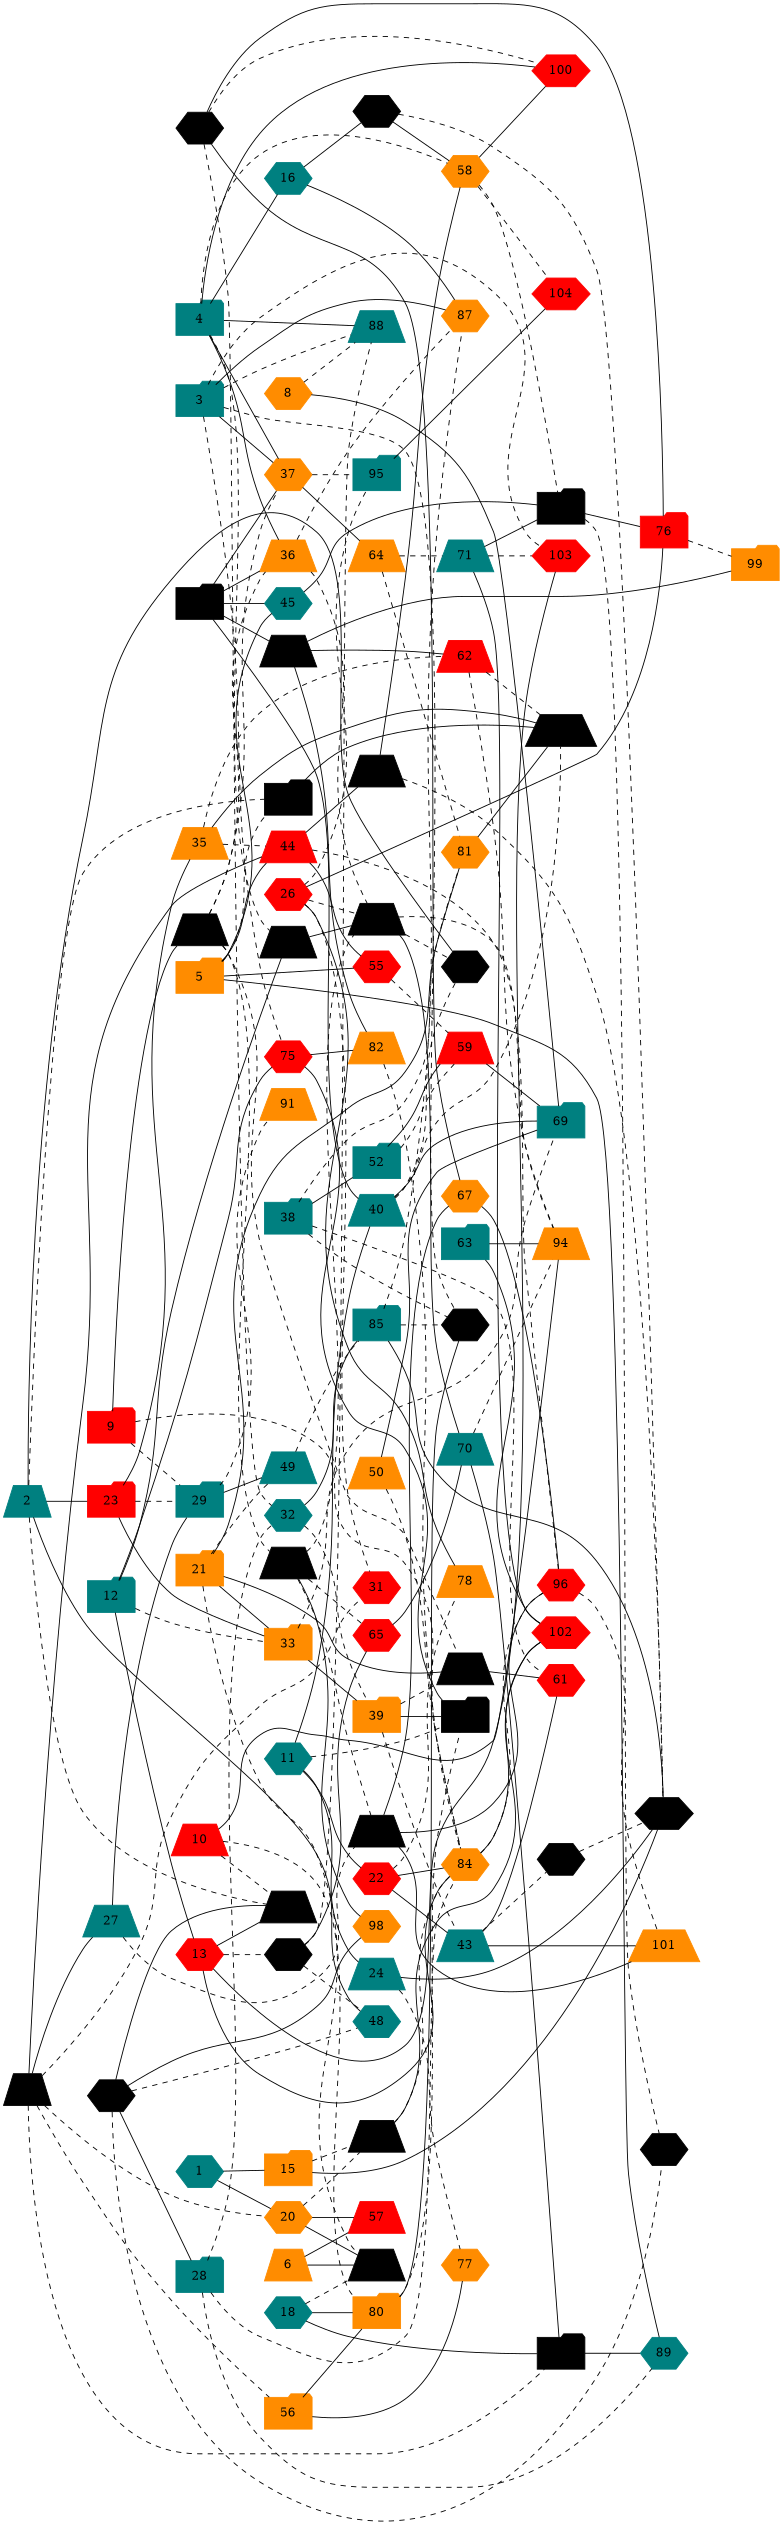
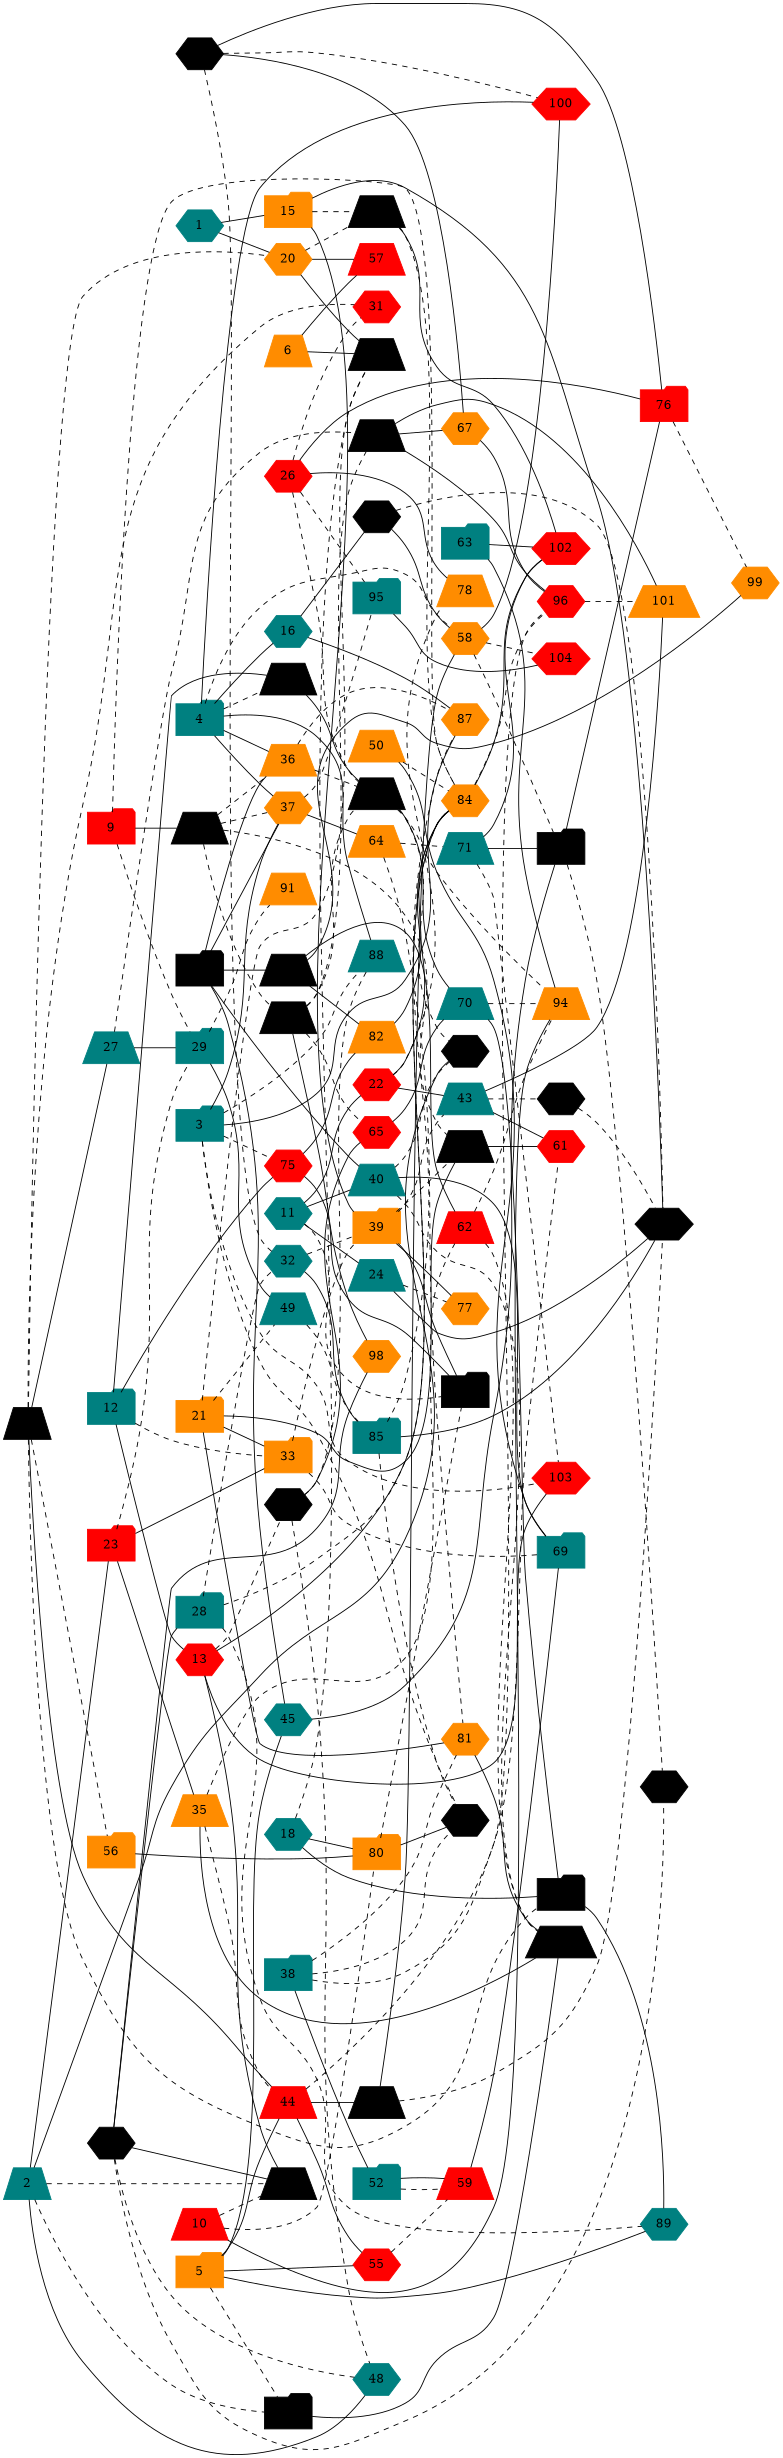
(288, 394) -> none
(755, 565) -> (755, 583)
none -> (329, 769)
(425, 1436) -> (420, 916)
(342, 1688) -> (314, 1350)
(419, 2386) -> (424, 1269)
